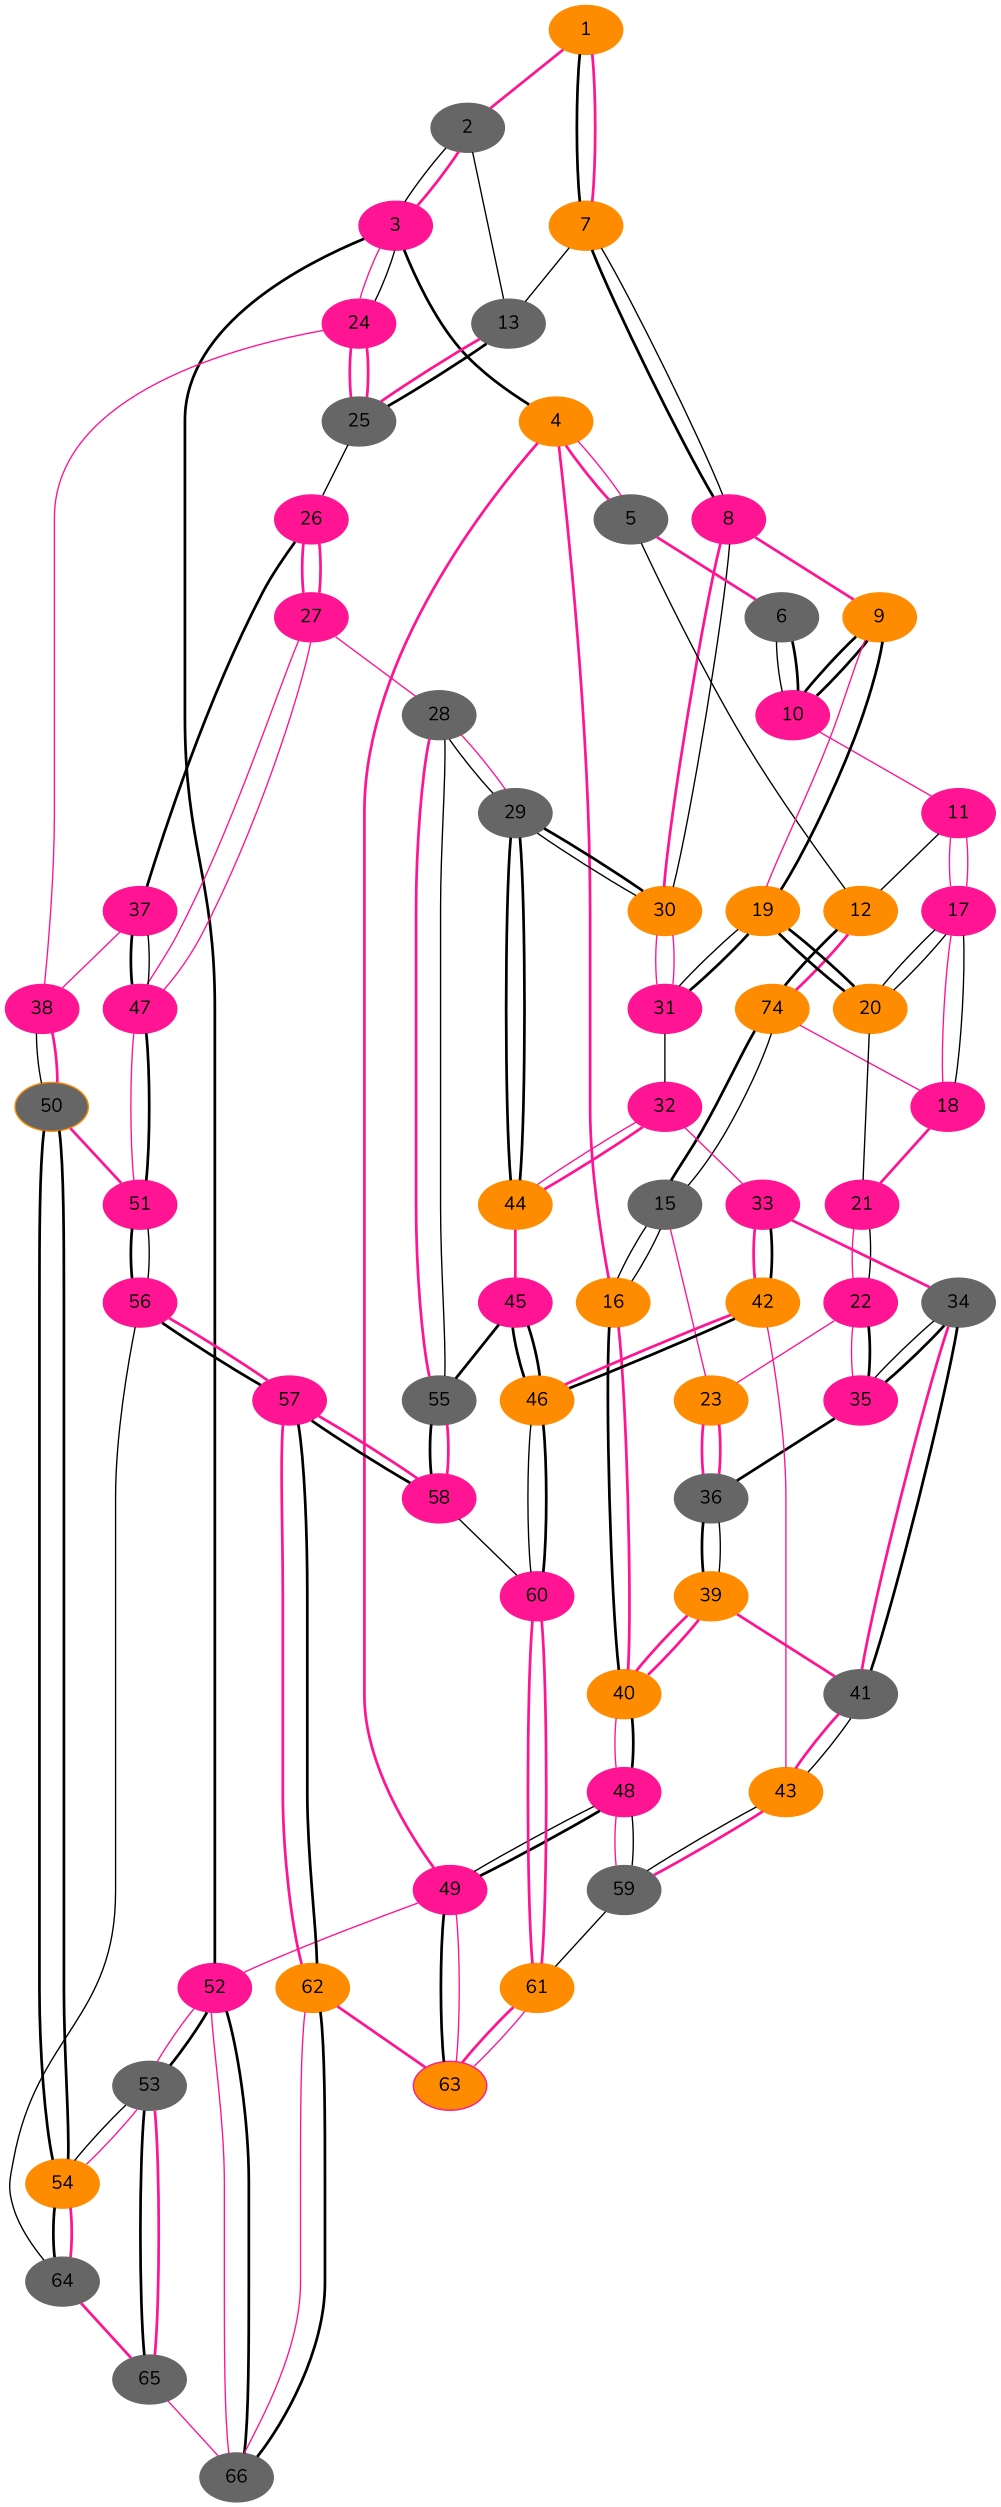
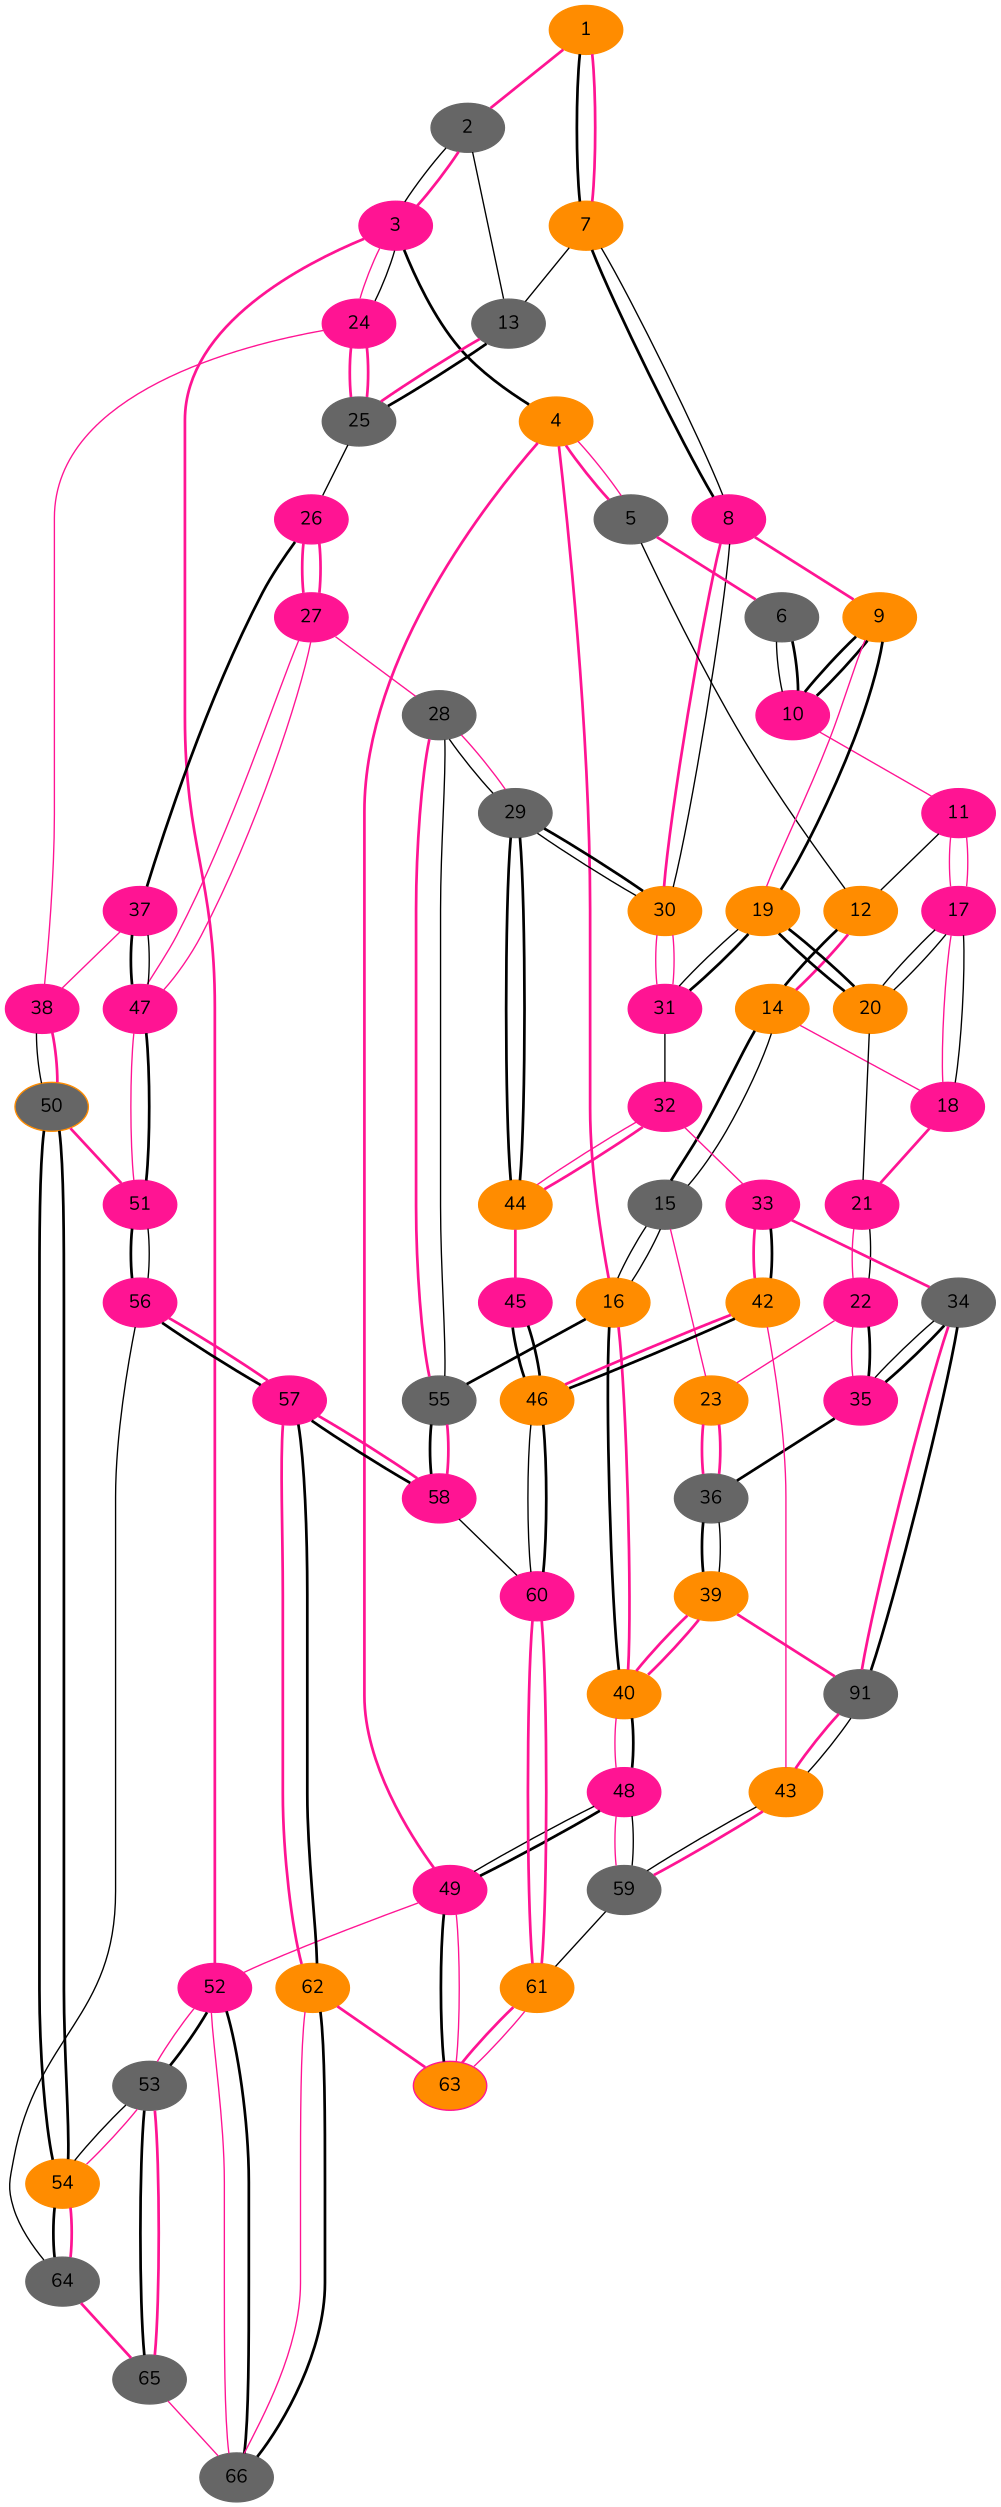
(772, 1009) -> (772, 1009)
(215, 1056) -> (215, 1056)
(477, 1352) -> (526, 1352)
(861, 1694) -> (861, 1694)
